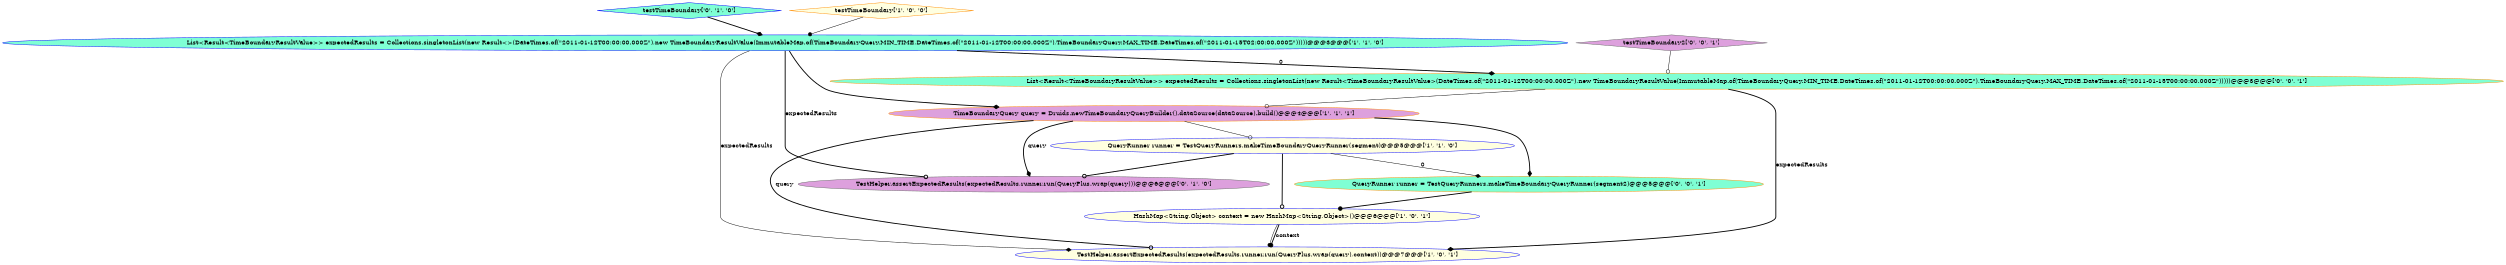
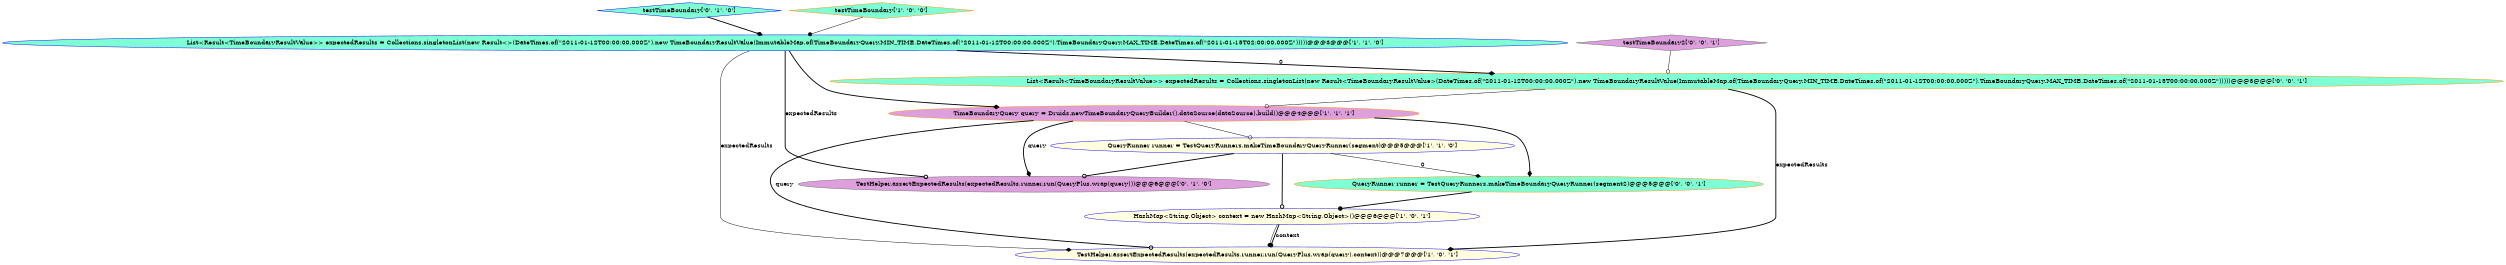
(881, 11) -> (881, 11)
